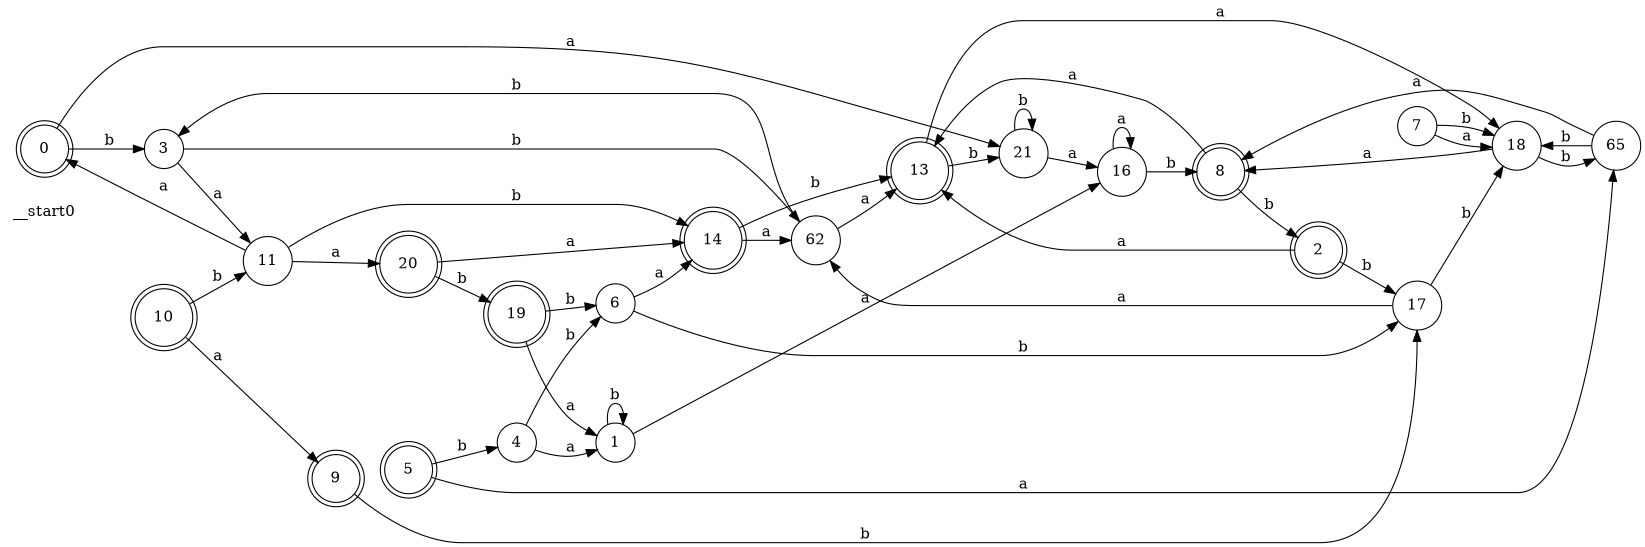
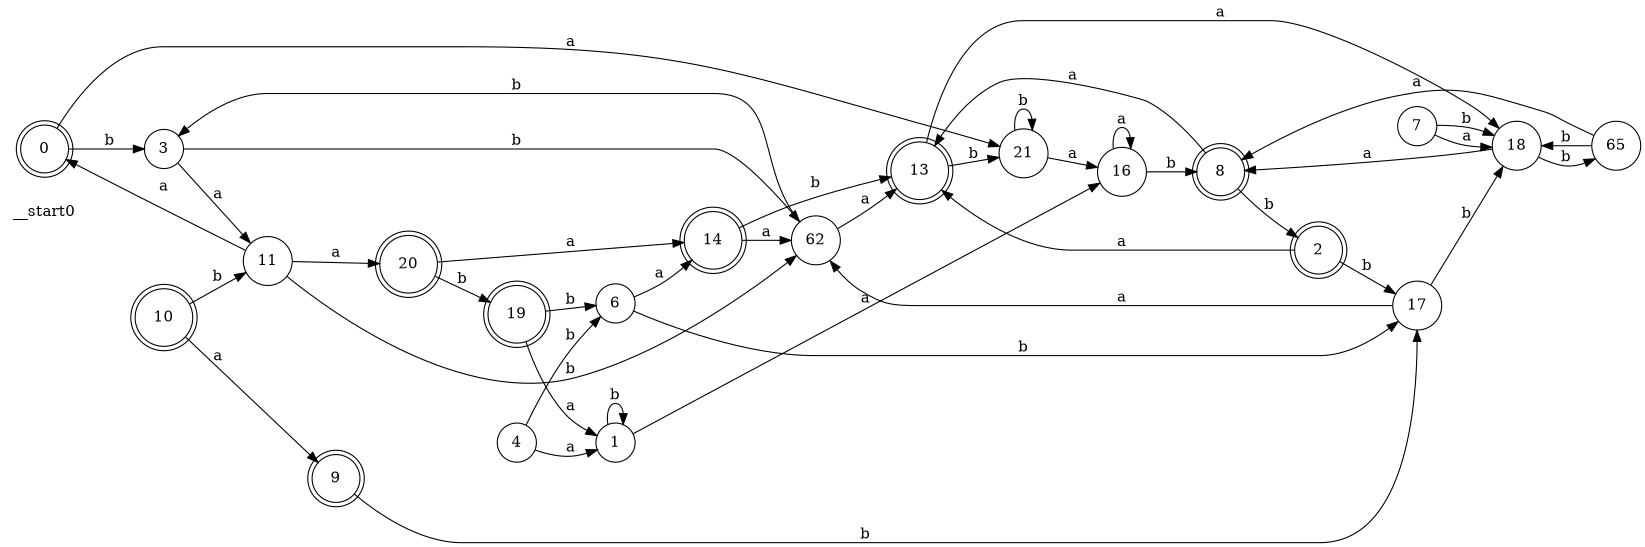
(480, 204) -> (525, 383)
(409, 470) -> none
